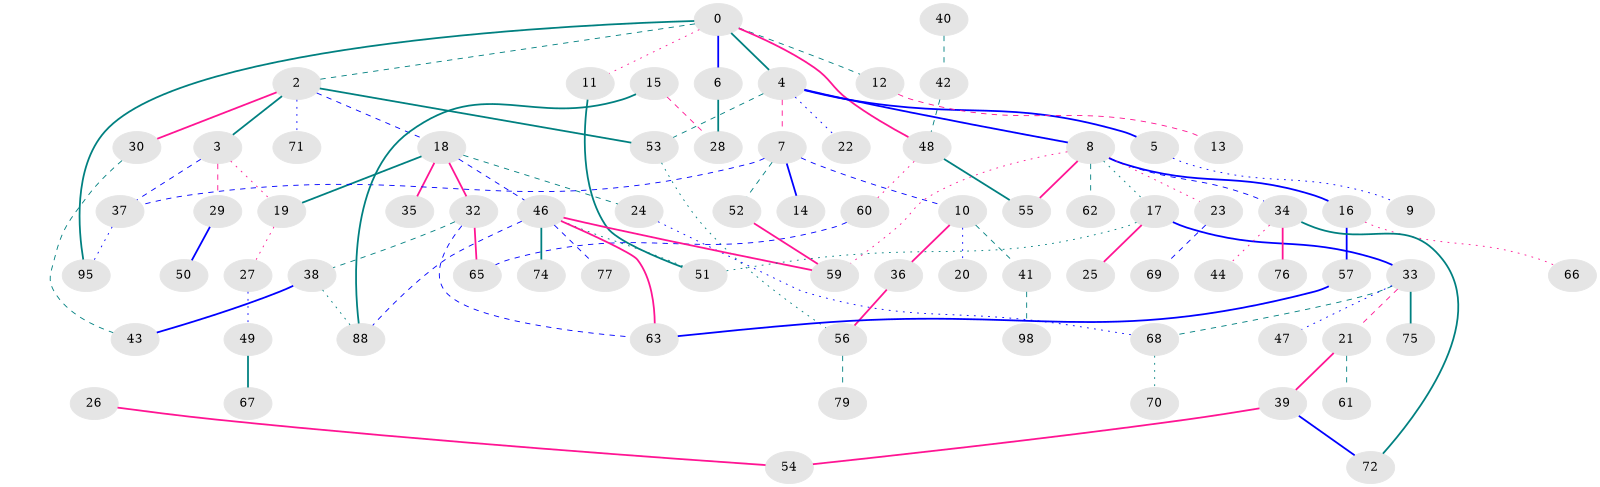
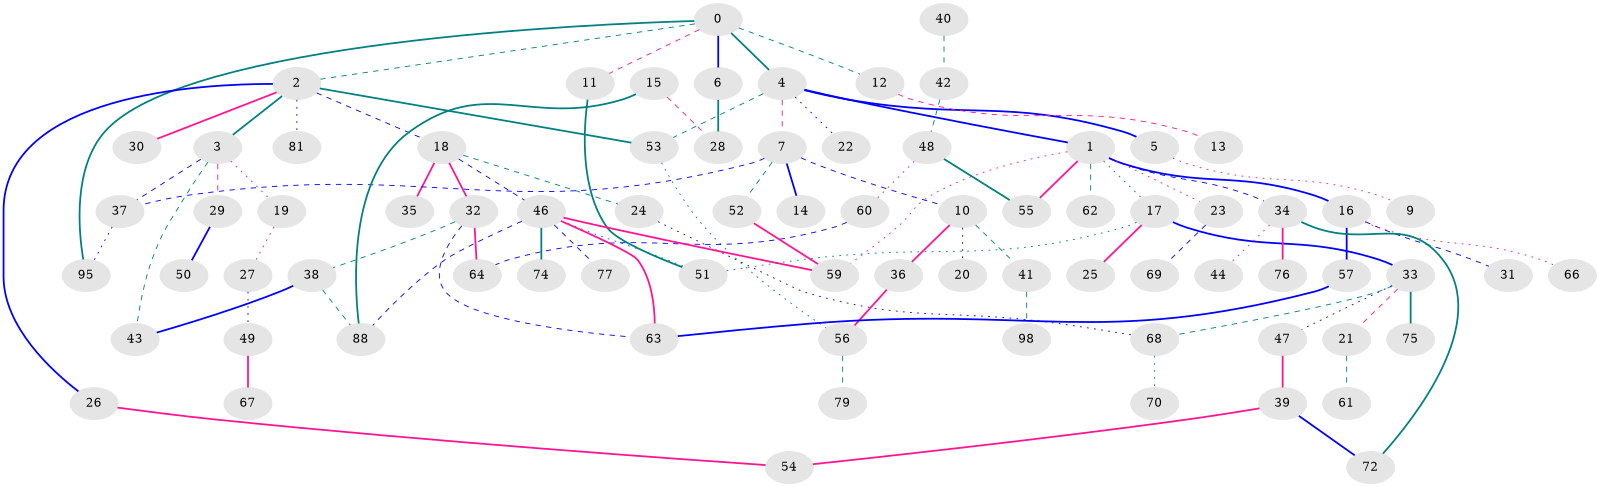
(654, 52) -> (654, 52)
(827, 78) -> none
(297, 148) -> (297, 148)
(1091, 148) -> (1091, 148)
none -> (24, 156)
(365, 178) -> none
(1283, 180) -> (1283, 180)
(56, 252) -> (161, 238)
(477, 276) -> (477, 276)
none -> (1508, 276)
(336, 308) -> (336, 308)
(1315, 371) -> (1283, 372)
(248, 372) -> (248, 372)
